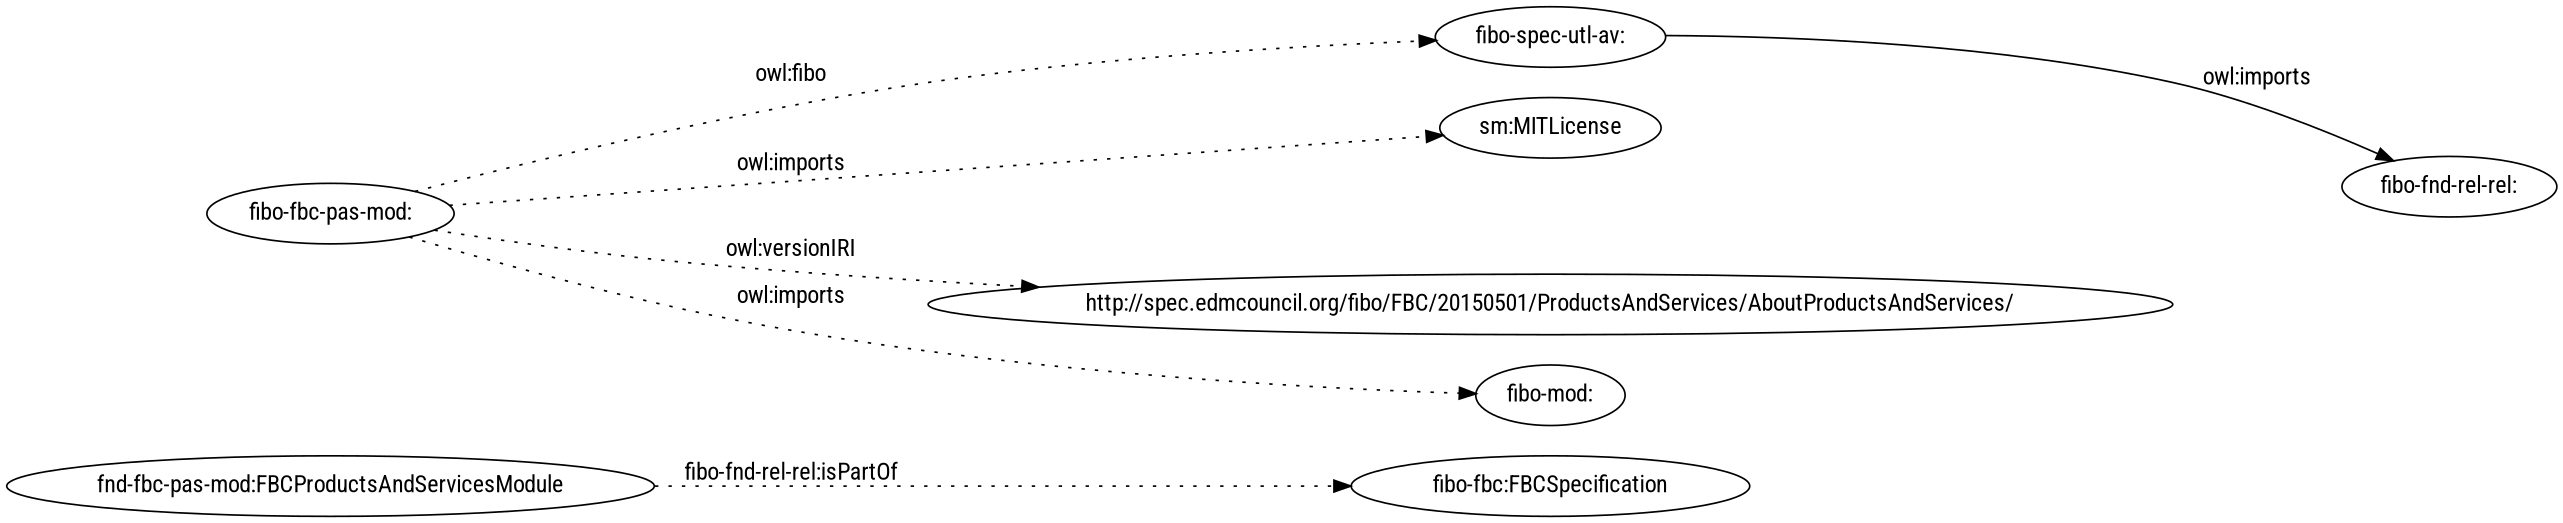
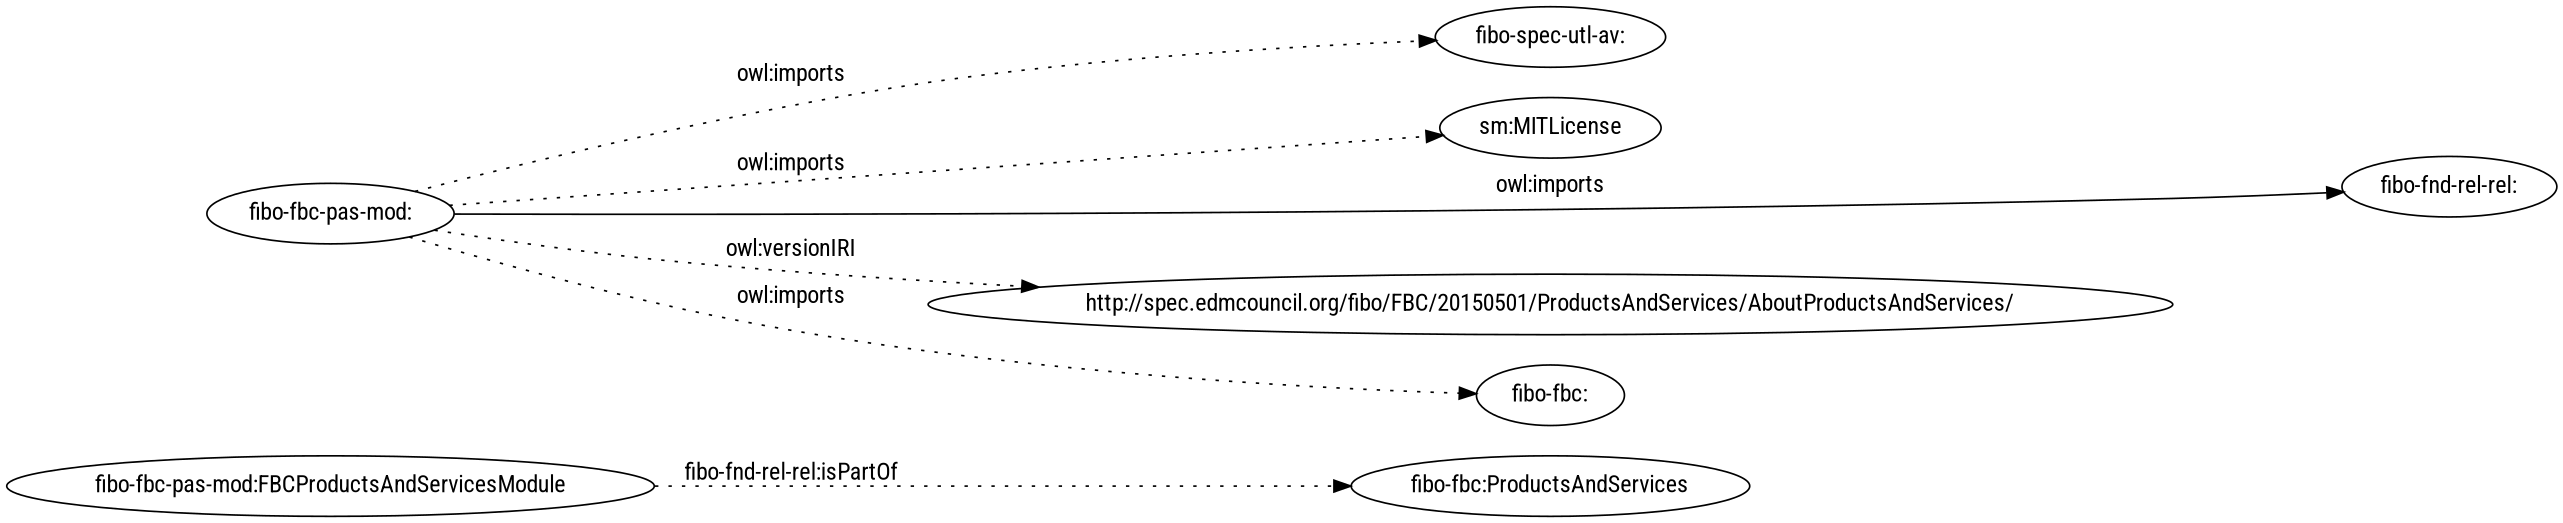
(2029, 58) -> (1391, 211)
(791, 75) -> (791, 75)
(1550, 395) -> (1550, 395)
(331, 486) -> (331, 486)
(1550, 486) -> (1550, 486)
